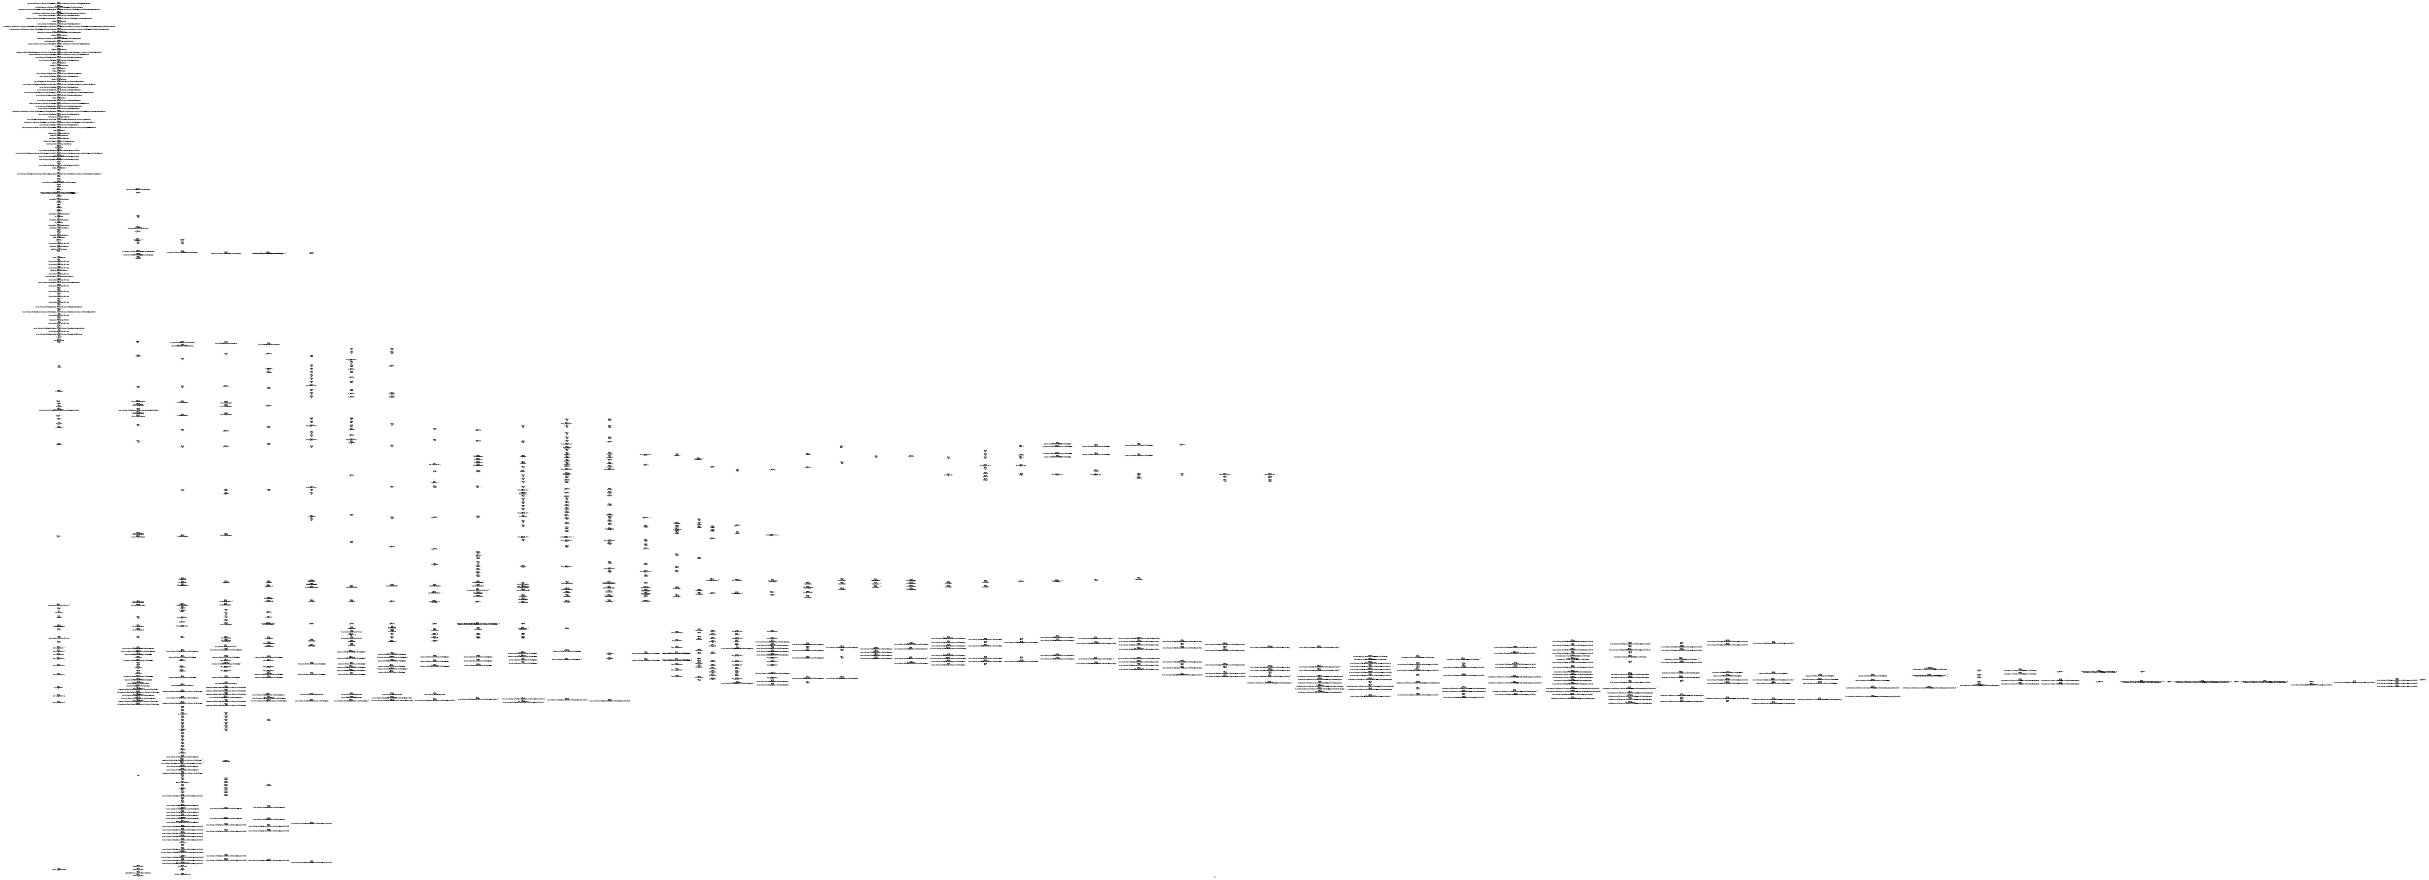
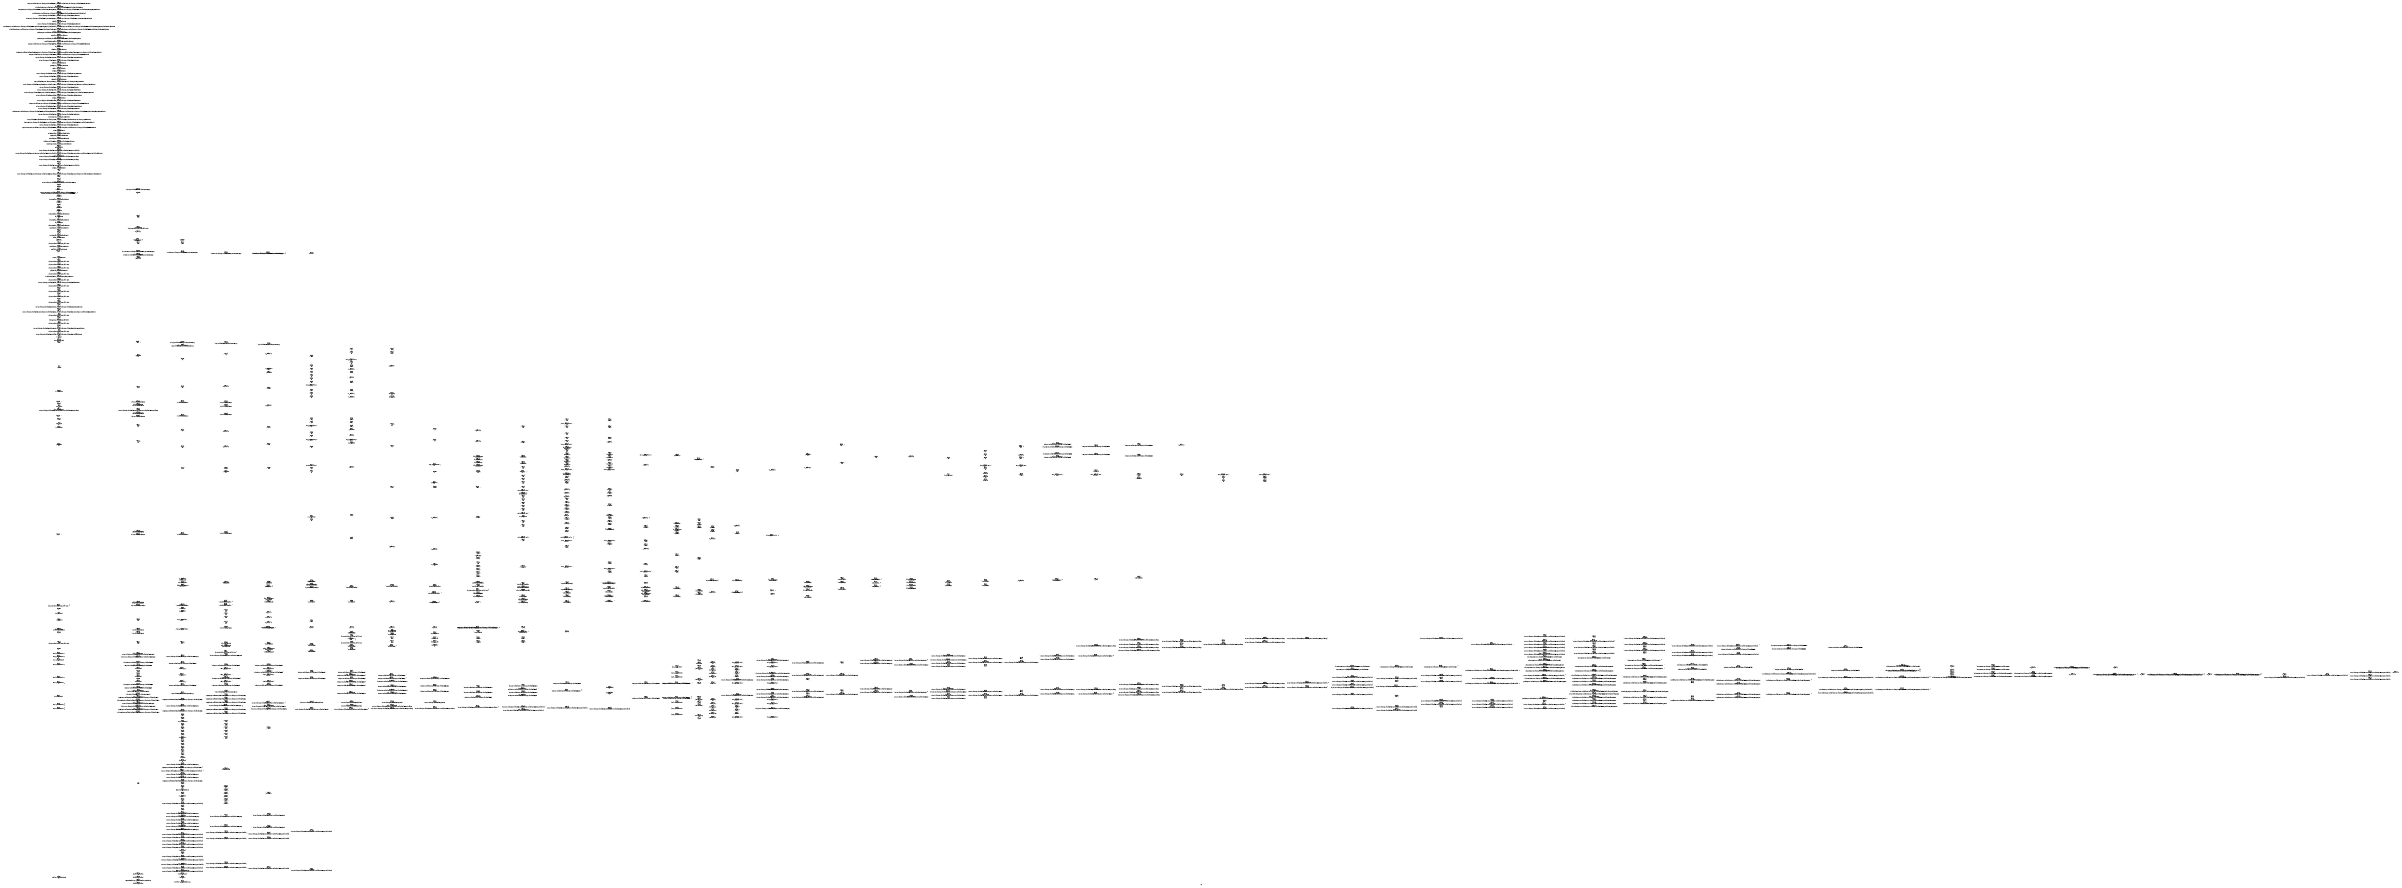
none -> (226, 623)
(1727, 683) -> none
